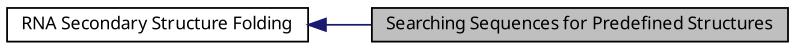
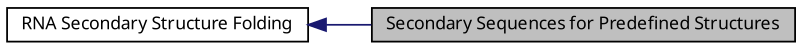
(580, 25) -> (583, 25)
